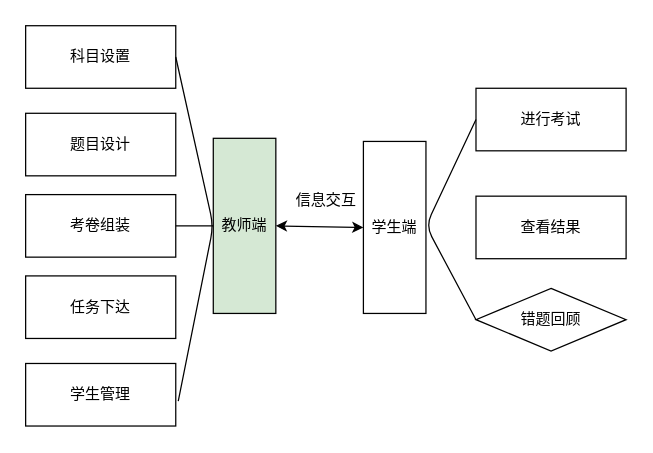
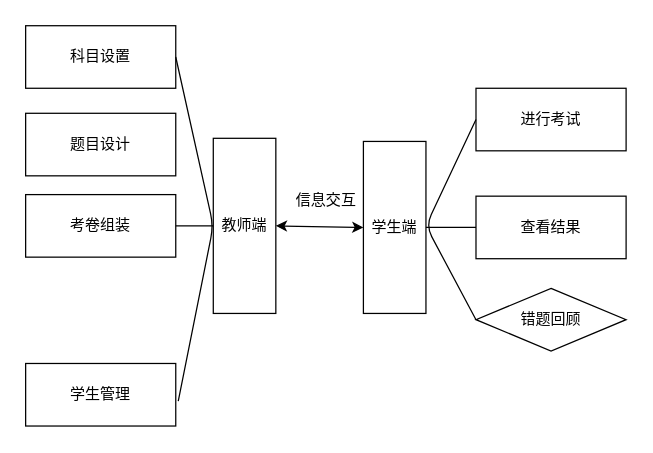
(244, 226) -> (244, 226)
none -> (453, 227)
(101, 307) -> none
